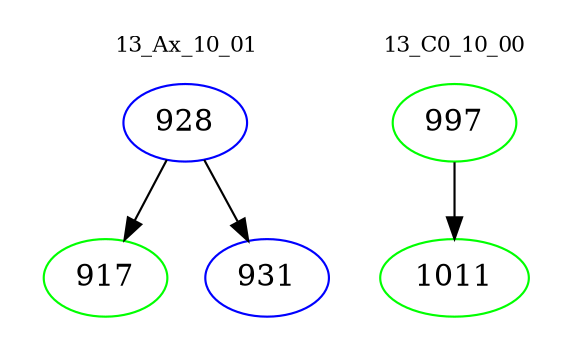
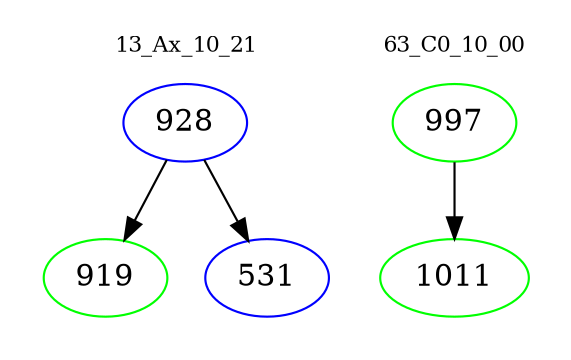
(186, 46) -> (186, 46)
(455, 46) -> (455, 46)
(106, 278) -> (106, 278)
(267, 278) -> (267, 278)
